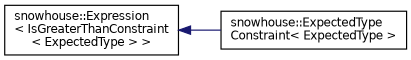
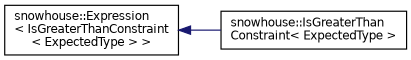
(314, 30) -> (314, 30)
